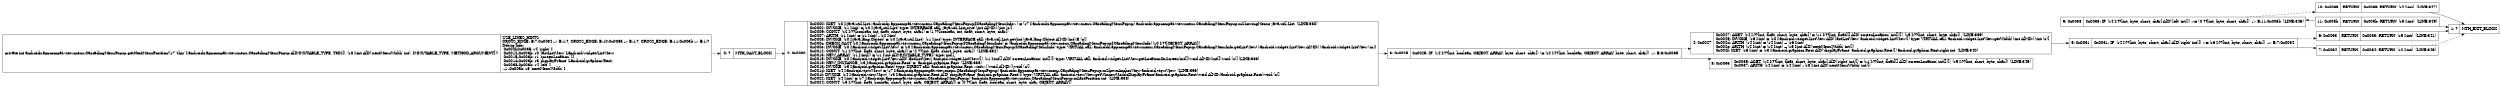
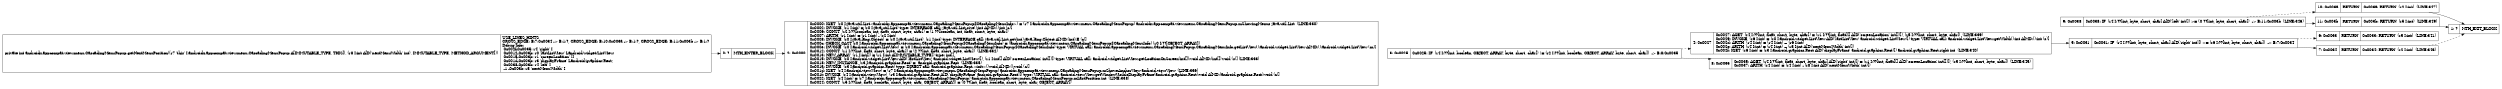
(2312, 20) -> (2309, 23)
(2442, 31) -> none
(753, 53) -> (753, 53)
(1381, 54) -> none
